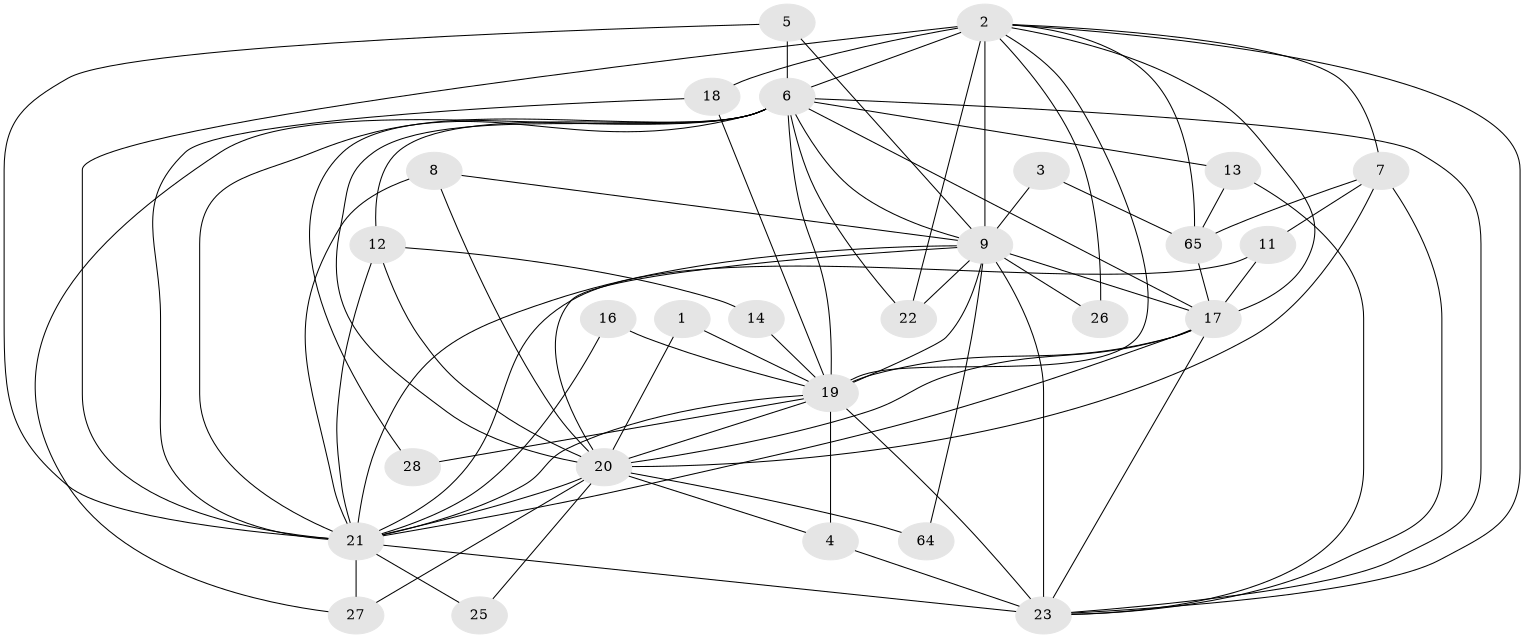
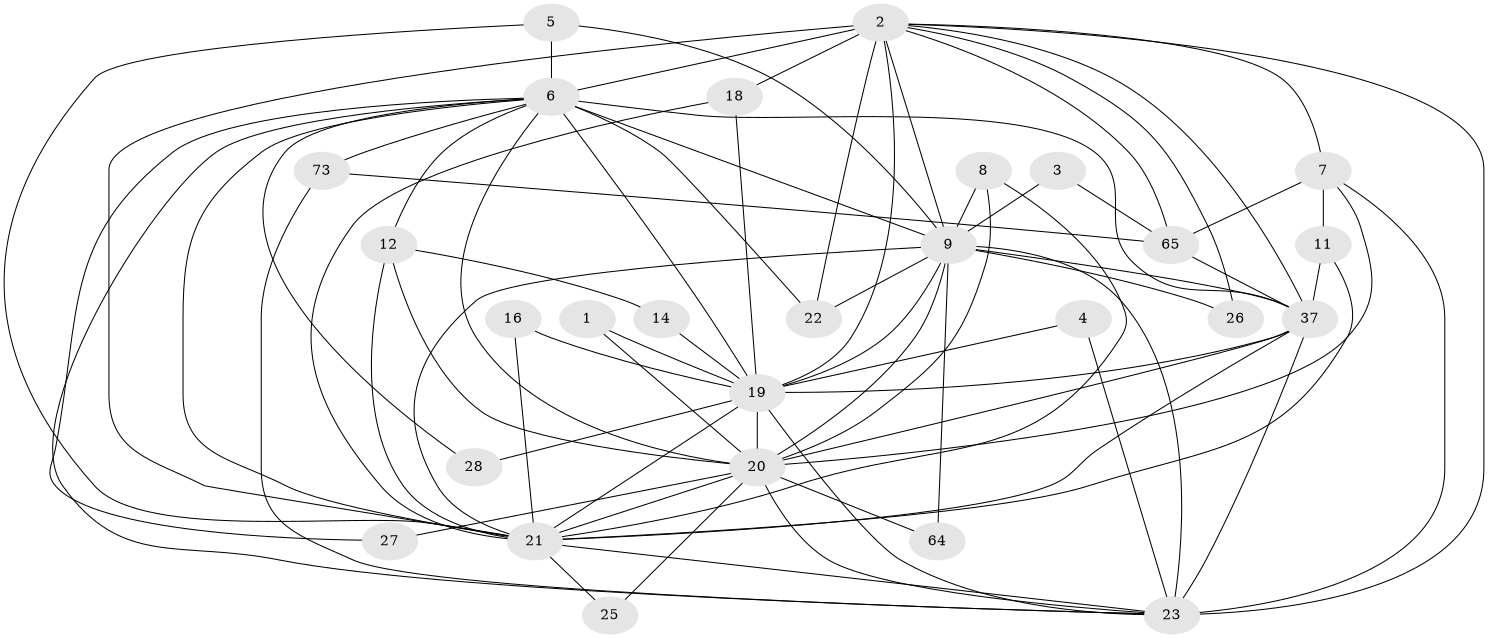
(1233, 171) -> (322, 171)
(1213, 319) -> (1310, 319)
(717, 504) -> (854, 571)
(356, 578) -> none
